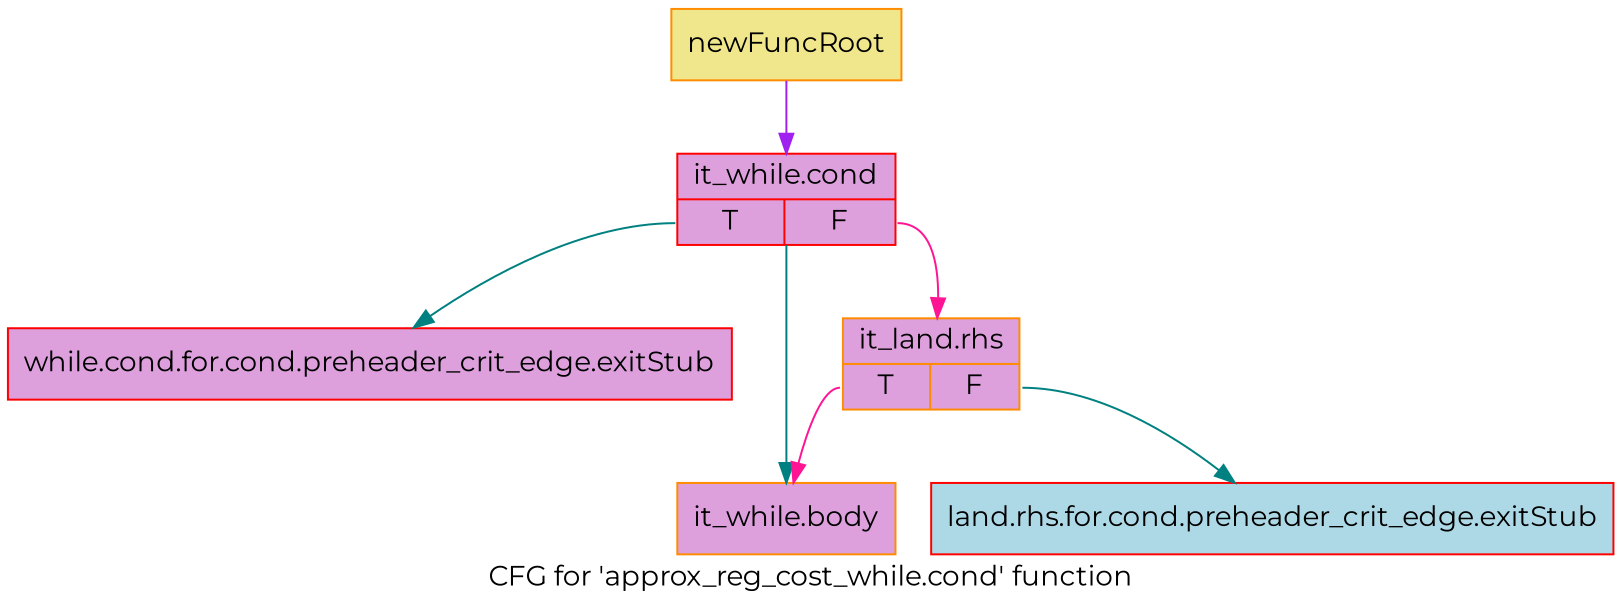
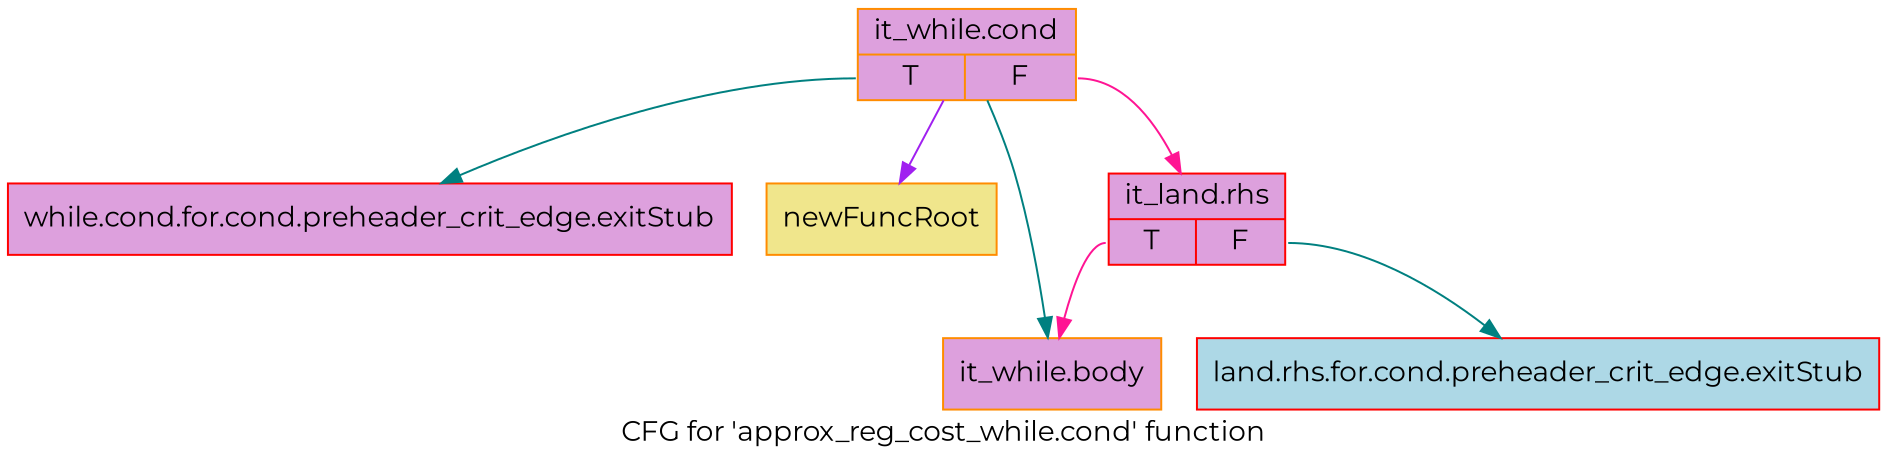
(786, 107) -> (926, 133)
(786, 199) -> (967, 55)
(931, 364) -> (1197, 219)
